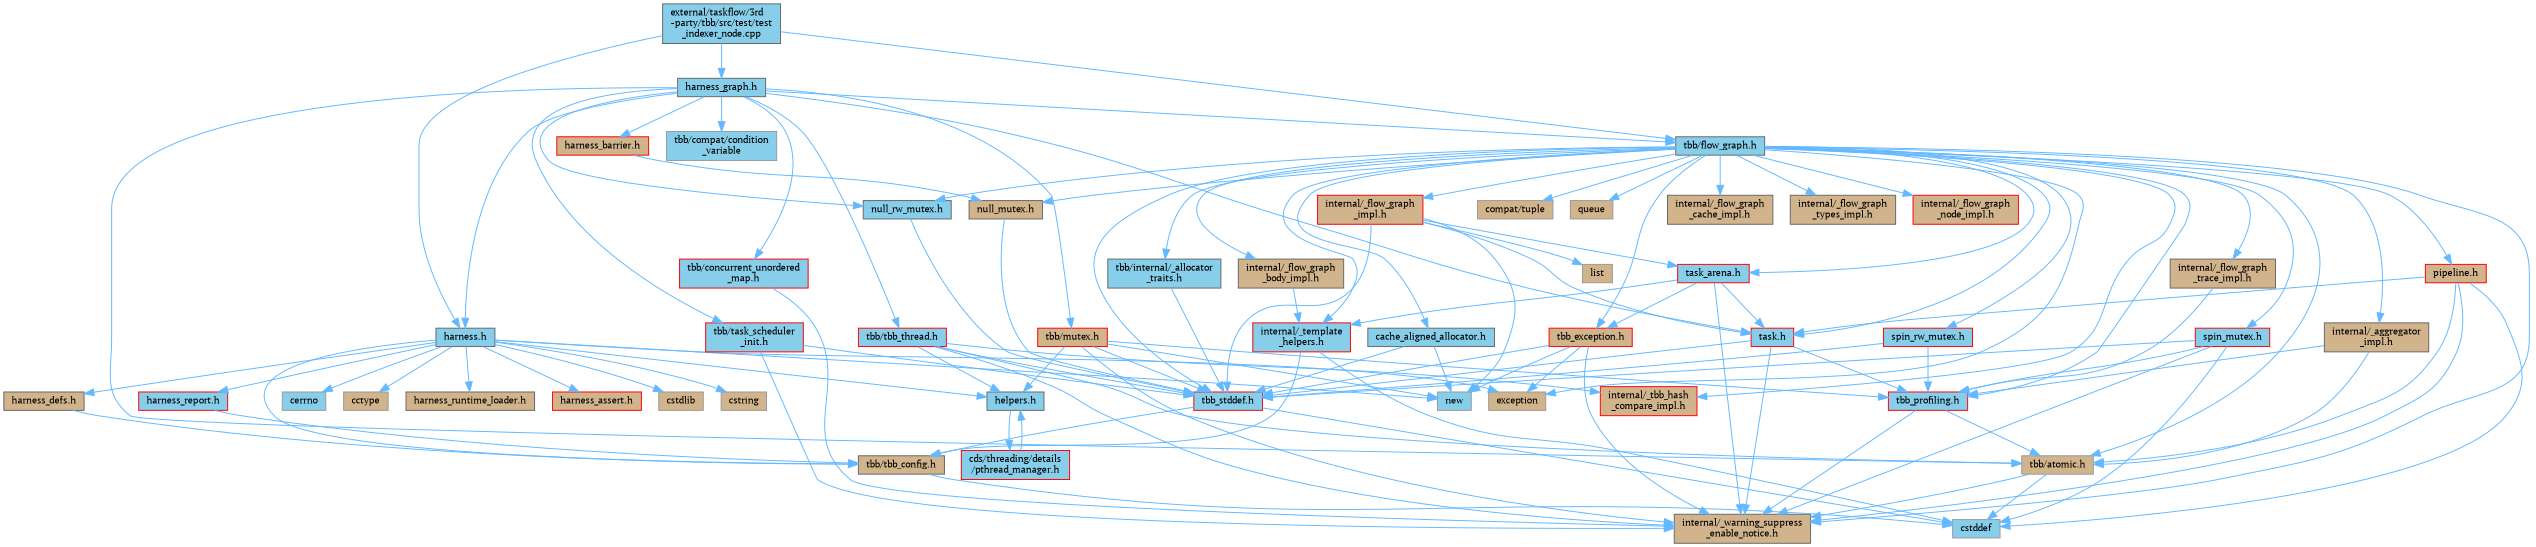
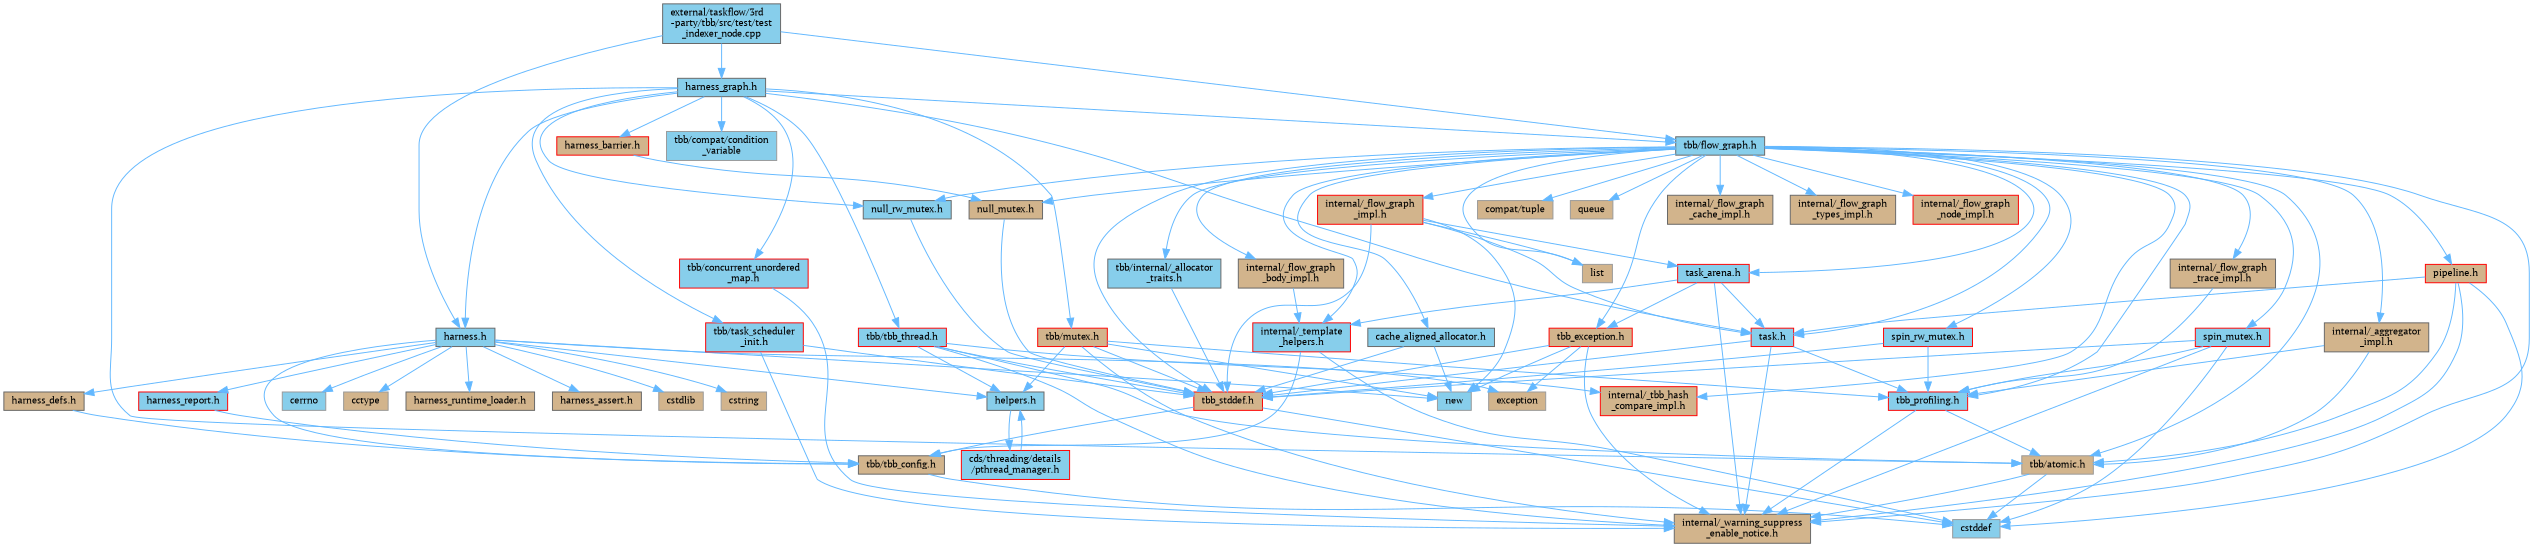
(2020, 330) -> (1498, 178)
(597, 401) -> (597, 401)
(1228, 401) -> (1228, 401)
